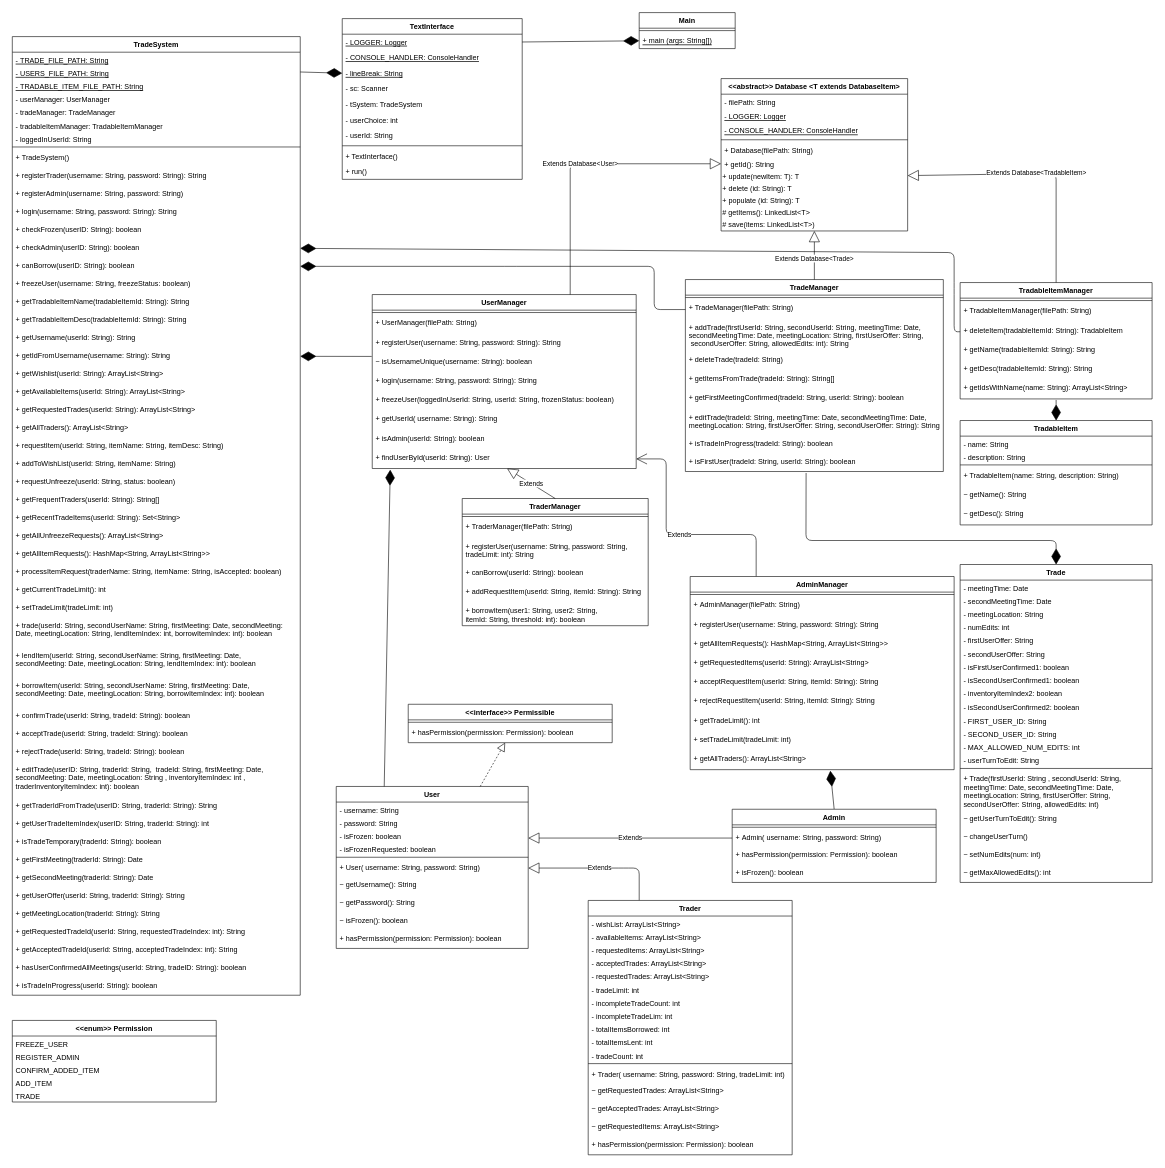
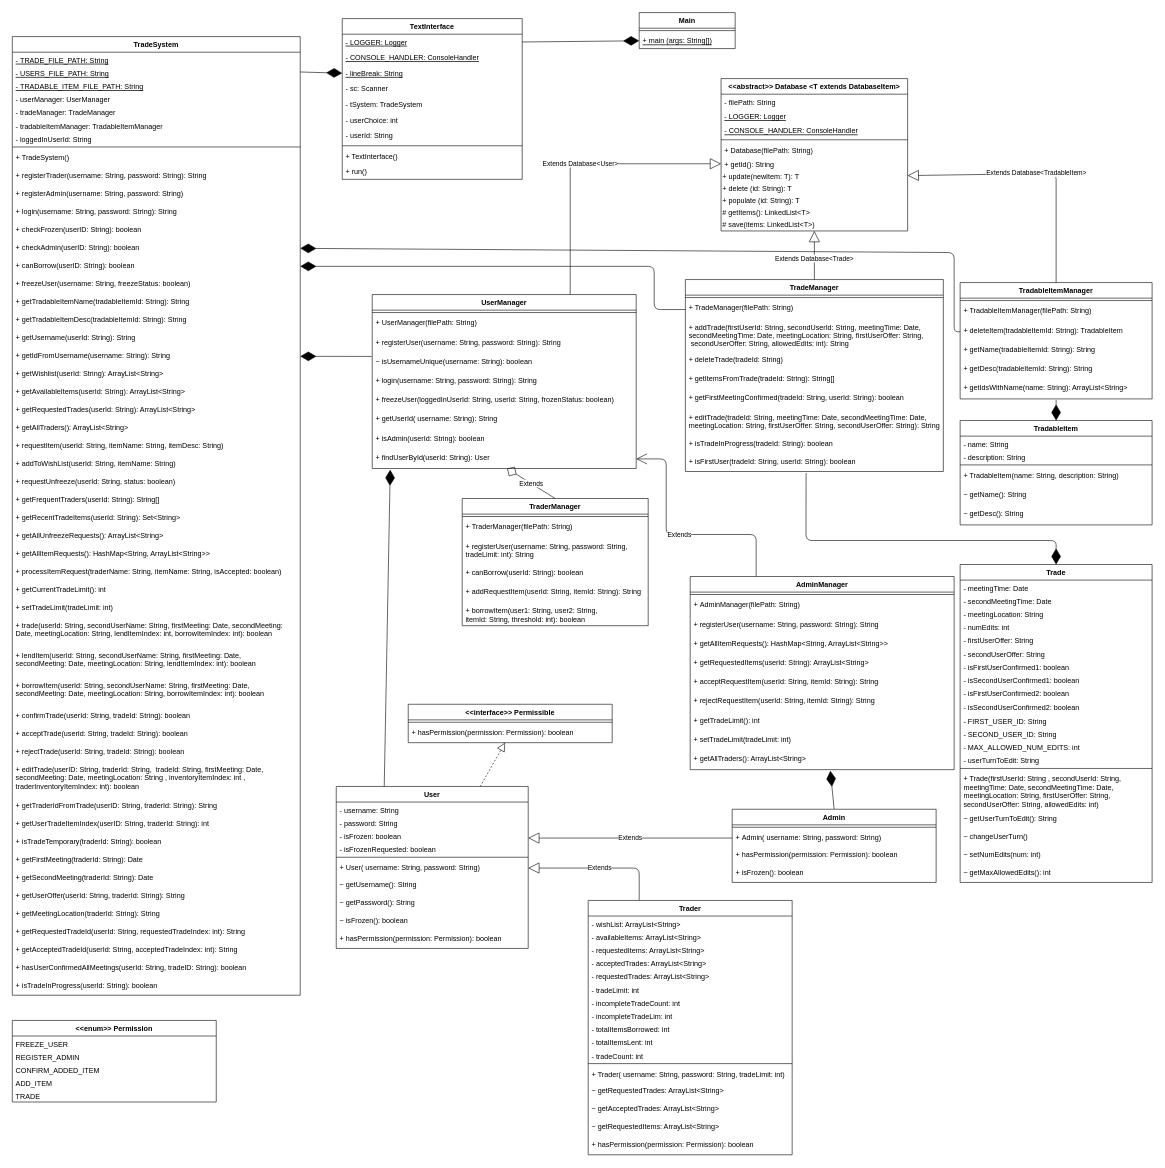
(517, 475) -> (517, 474)
(1019, 694) -> (1022, 694)
